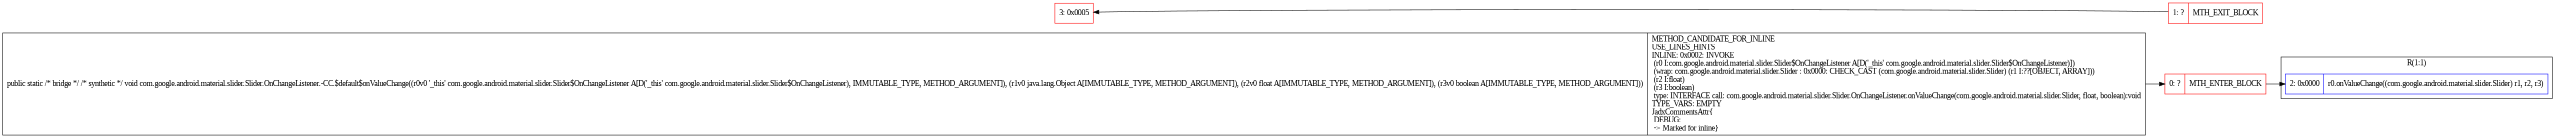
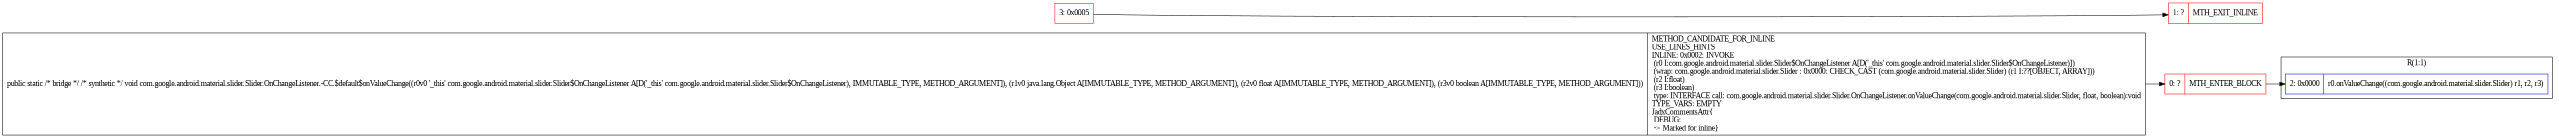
(1634, 10) -> (1628, 17)
(2225, 13) -> (2225, 13)
